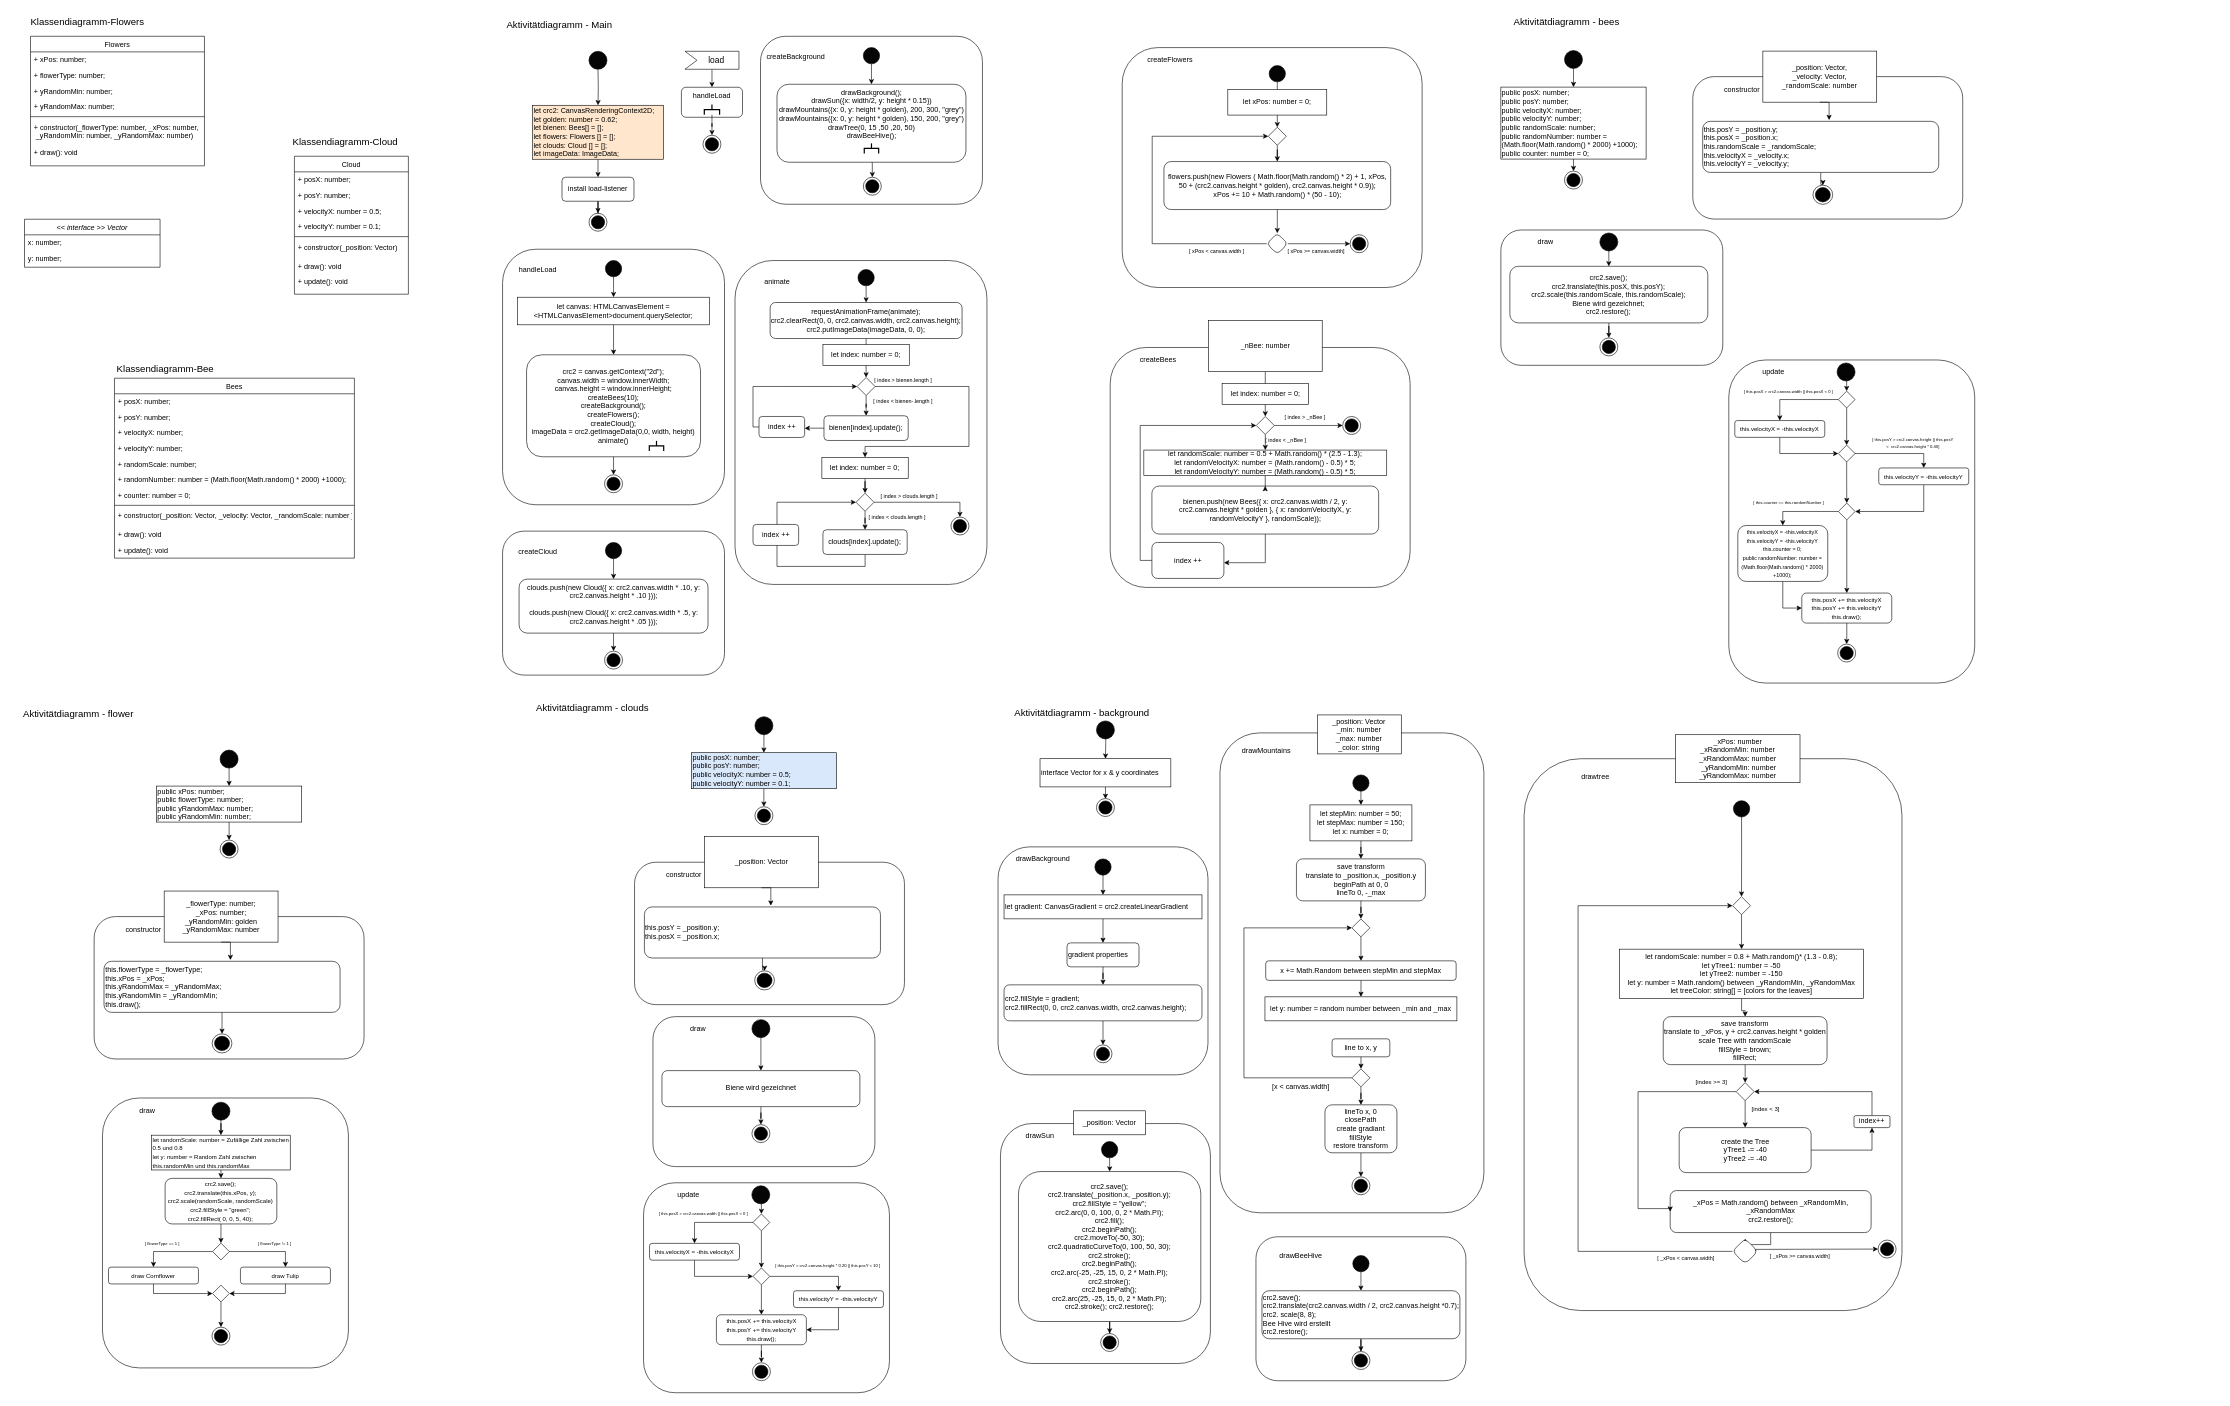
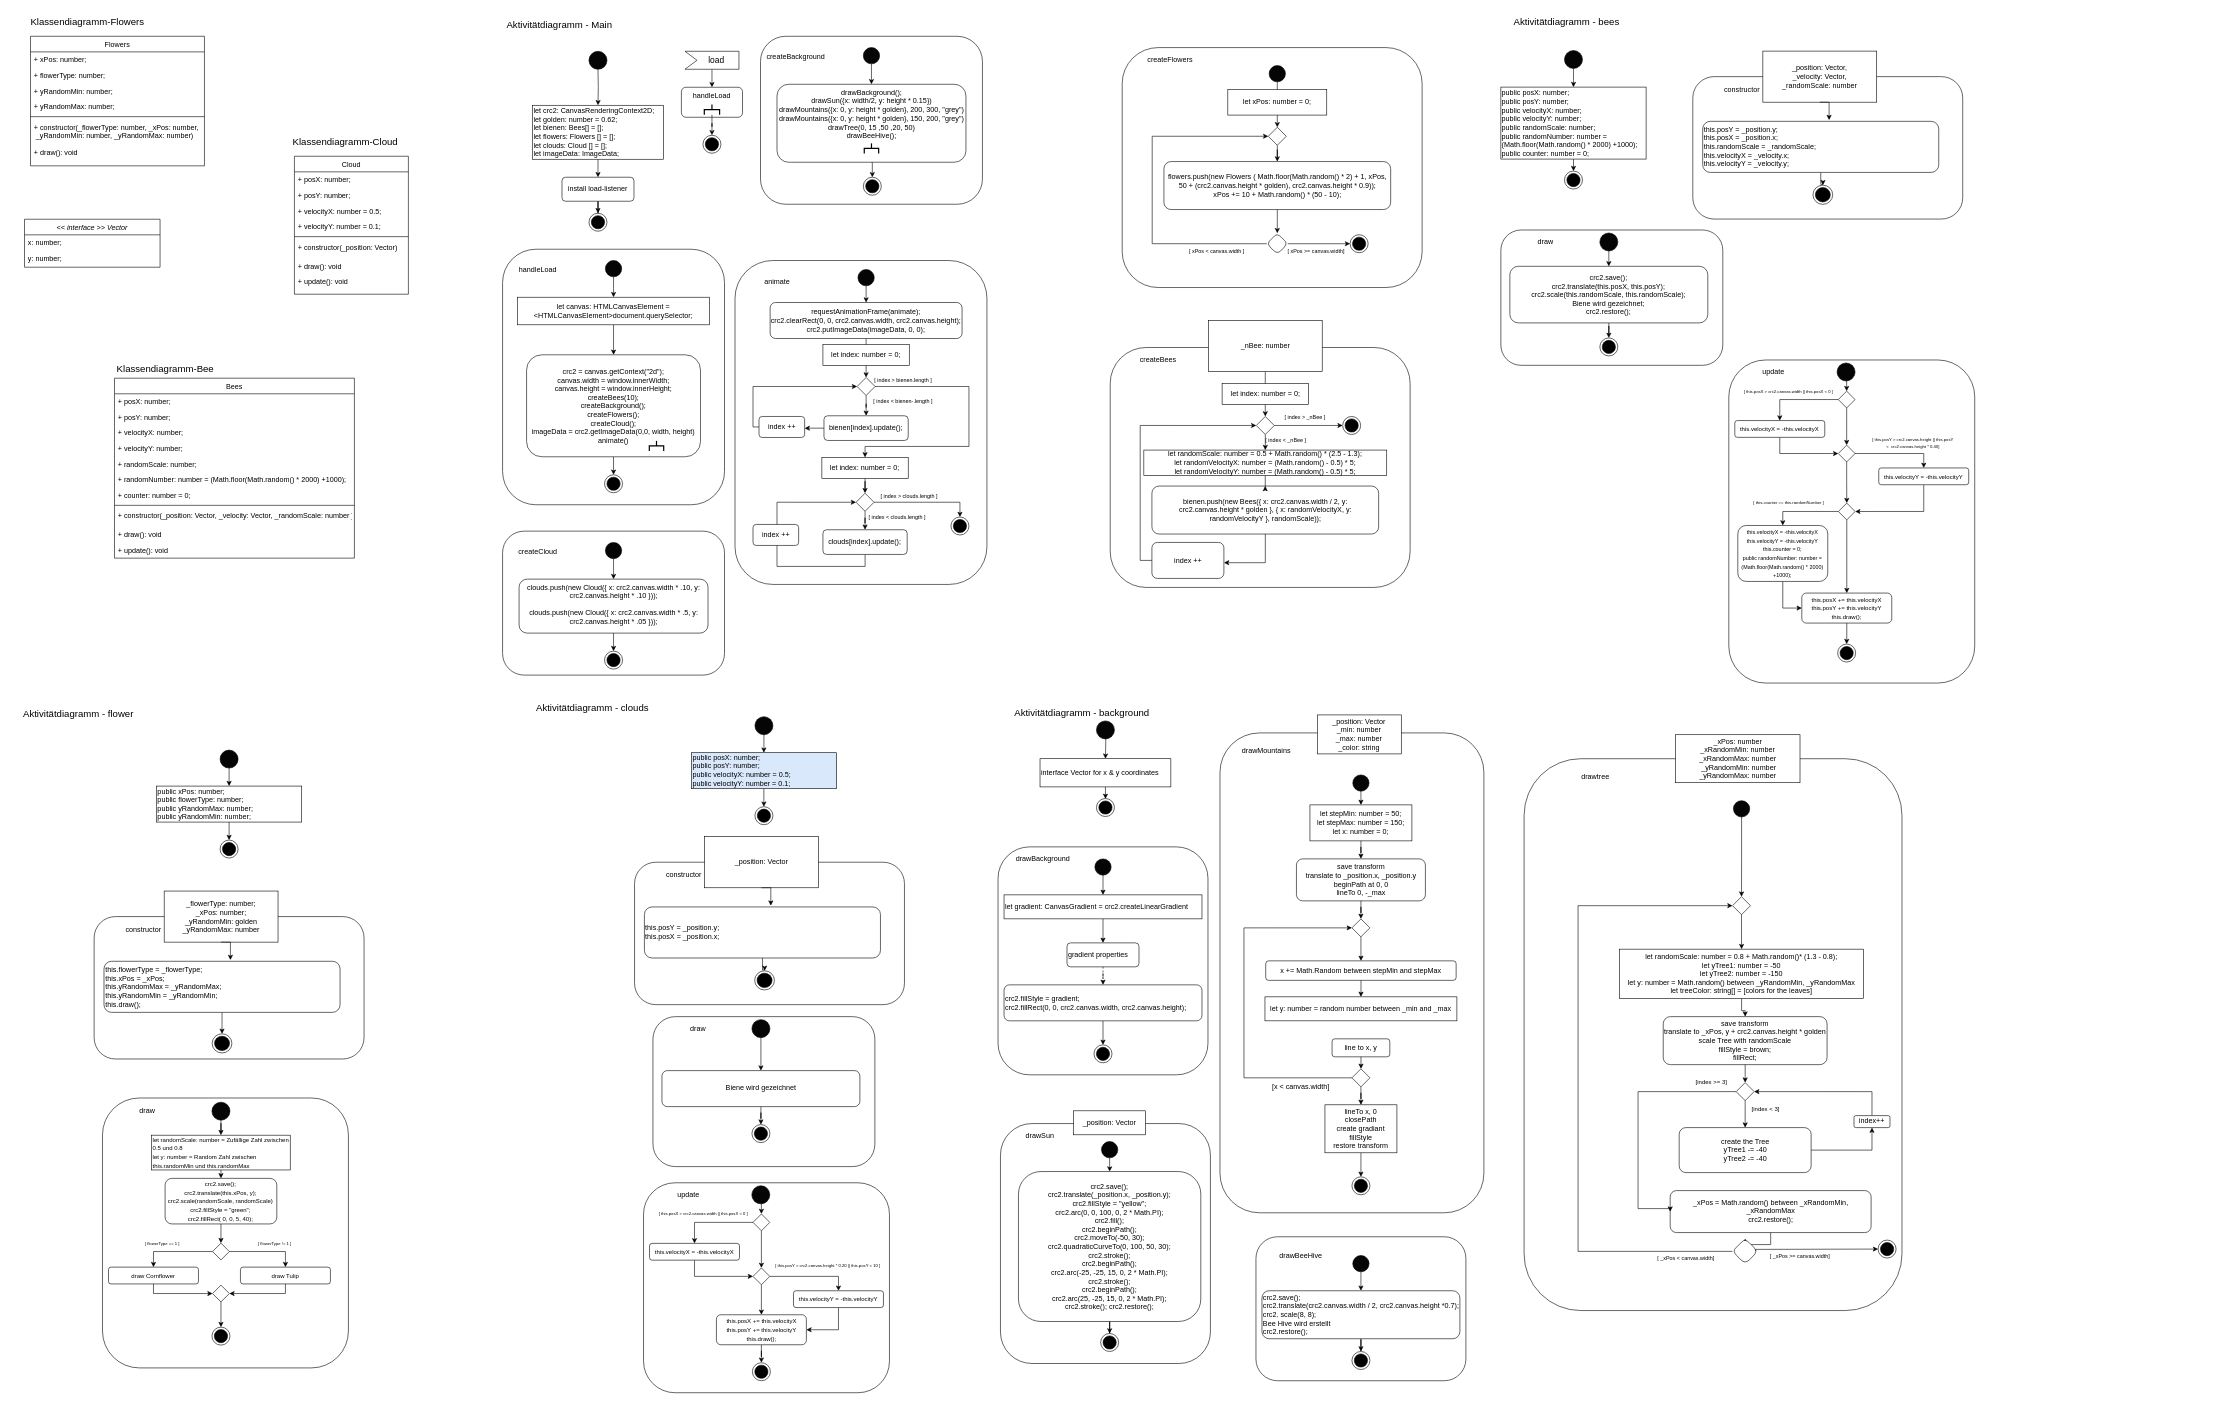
(598, 132) -> (598, 132)
(1103, 978) -> (1103, 978)
(1361, 1129) -> (1361, 1129)
